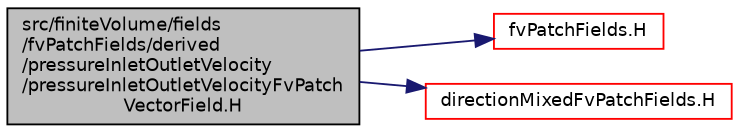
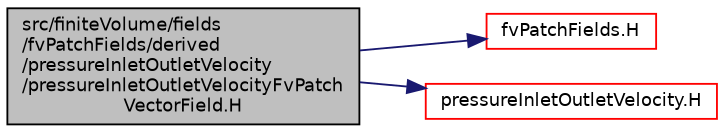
(579, 101) -> (571, 101)
